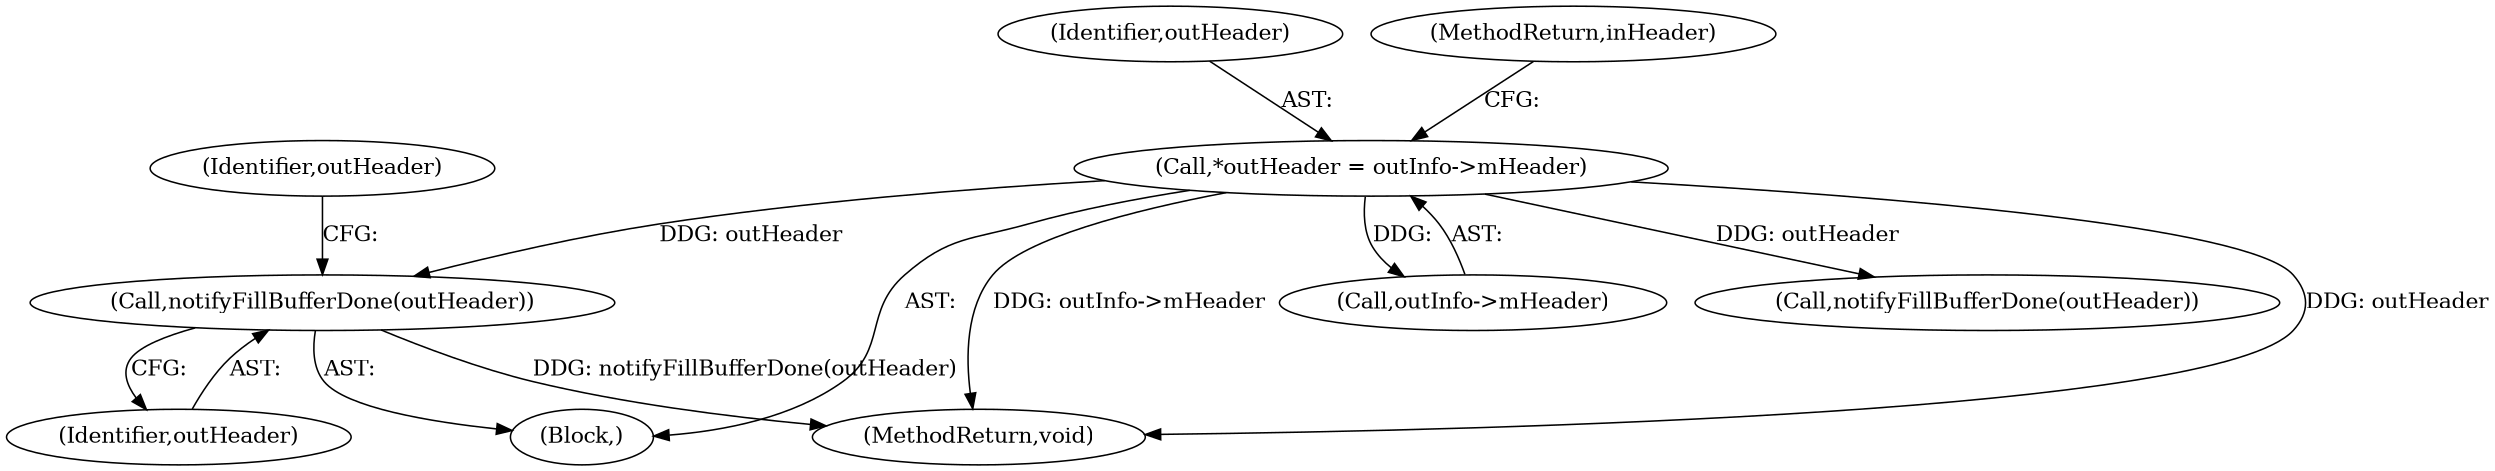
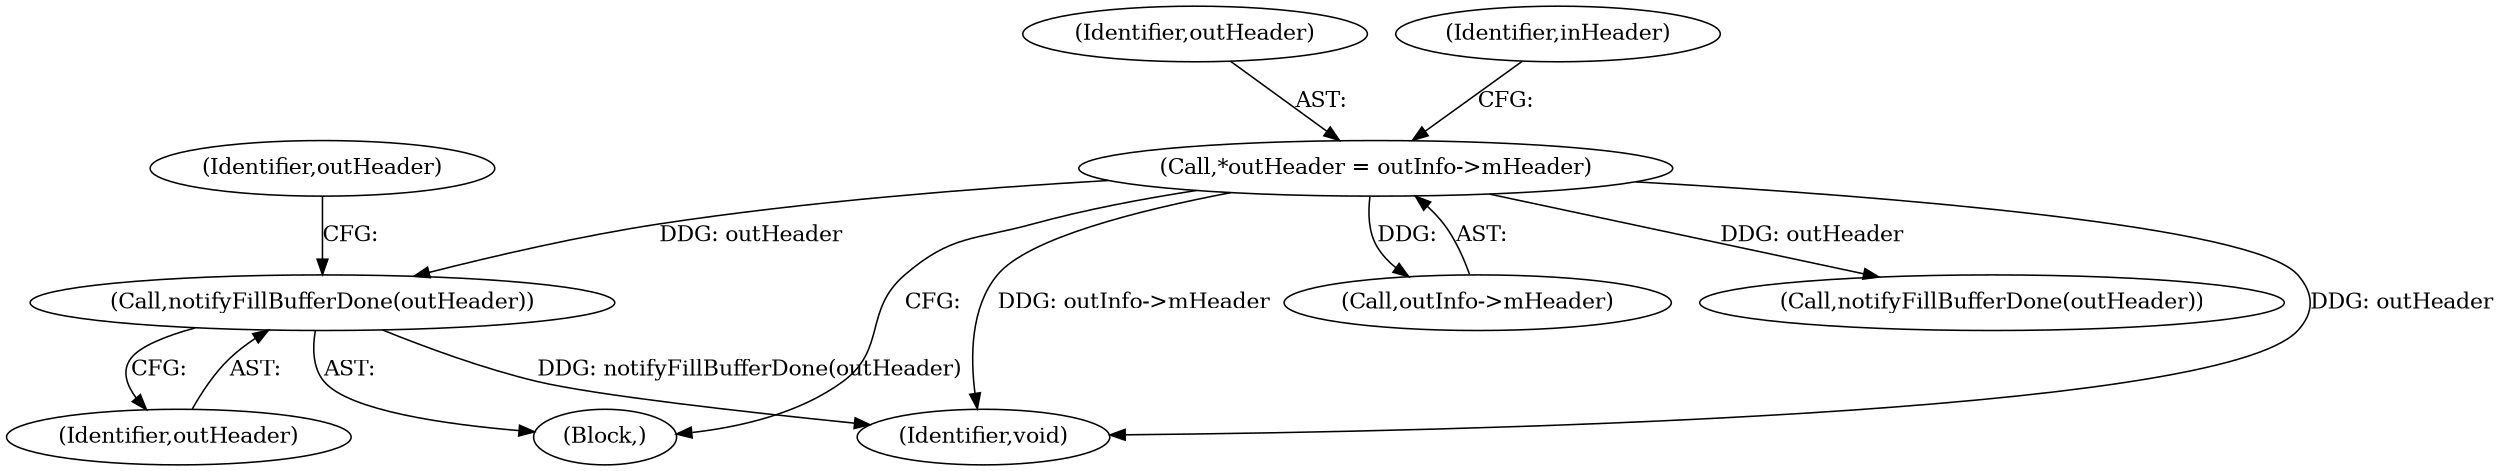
(1573, 34) -> (1558, 34)
(934, 303) -> (936, 303)
(979, 437) -> (983, 437)
